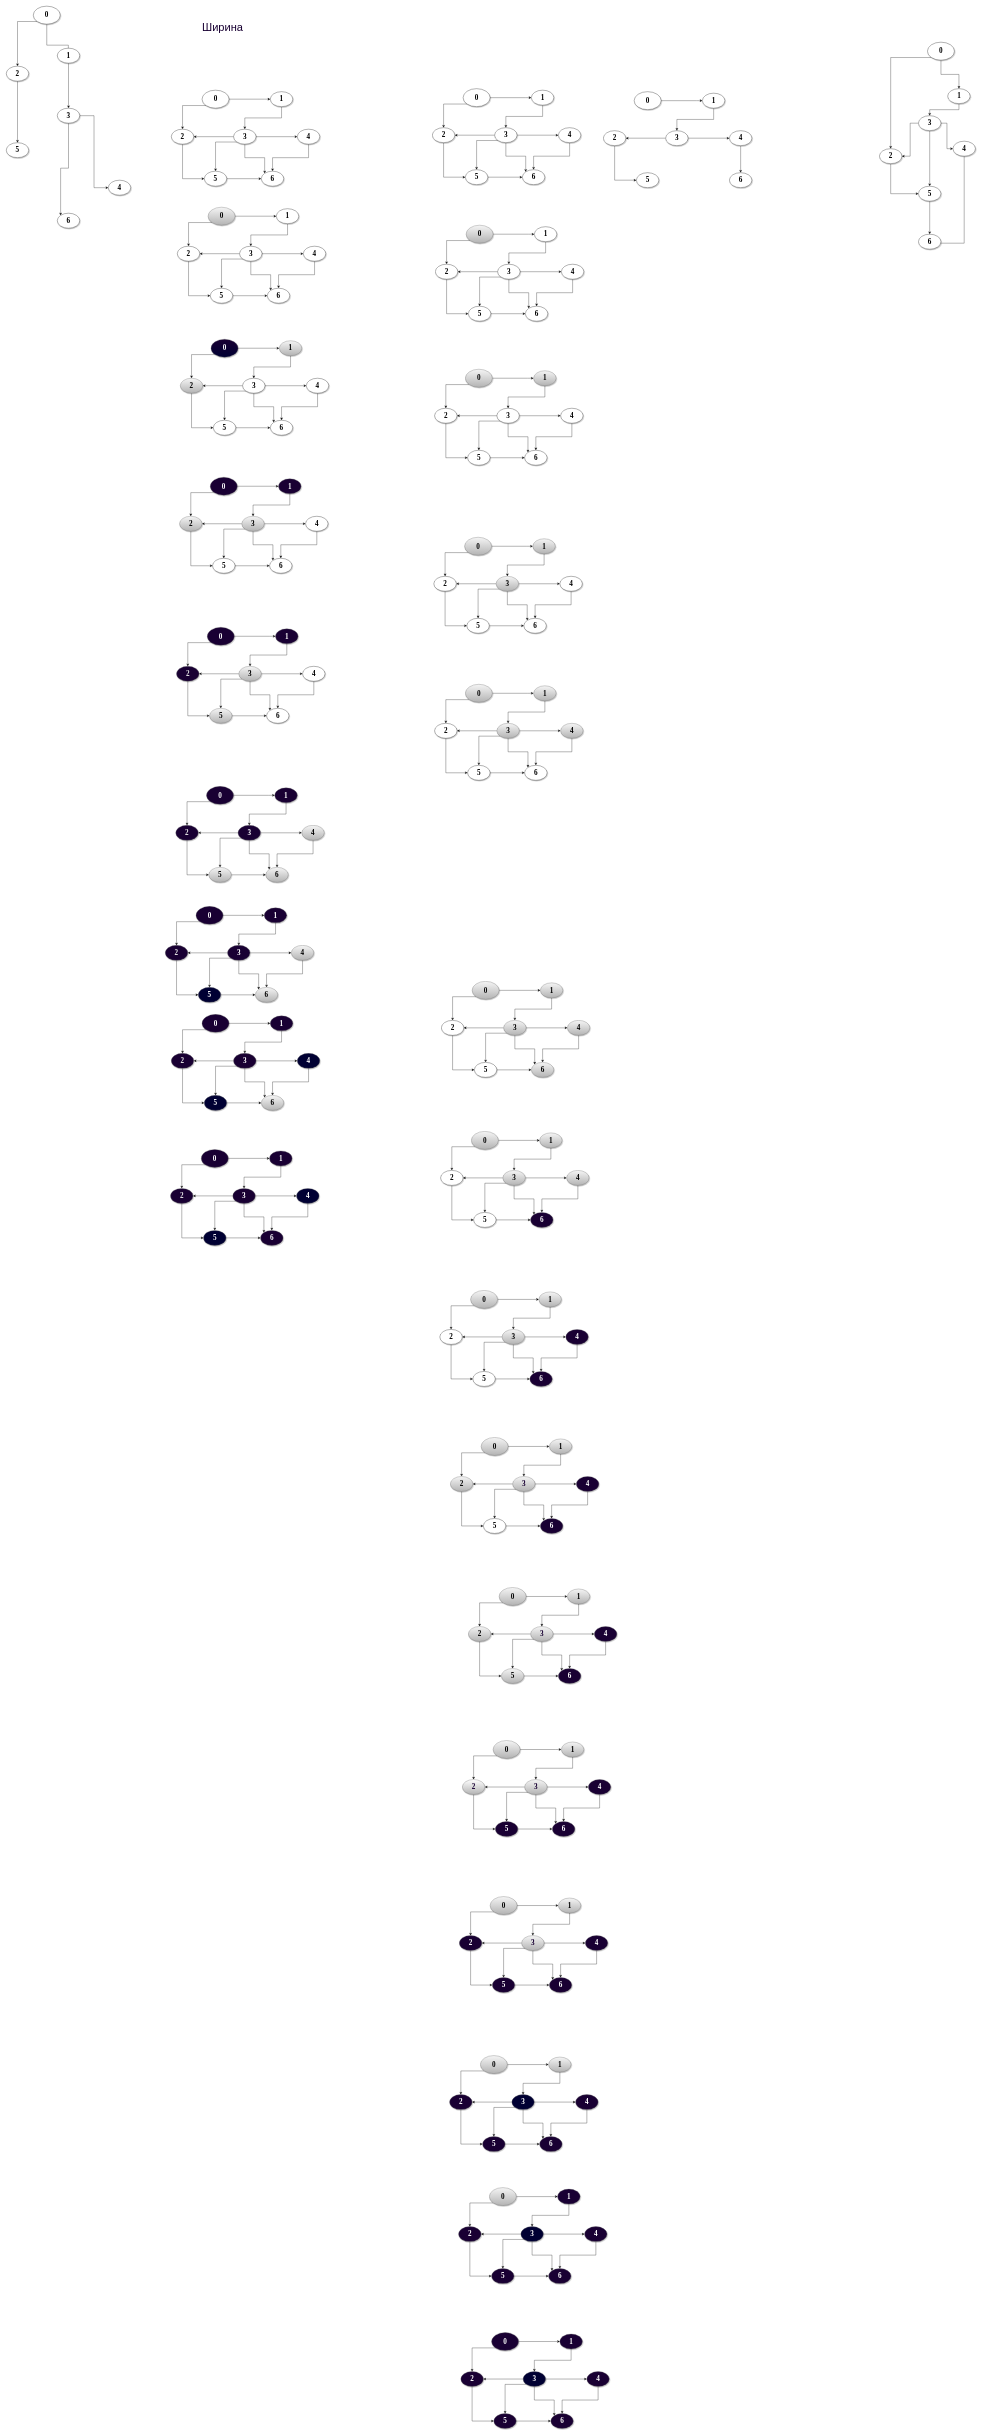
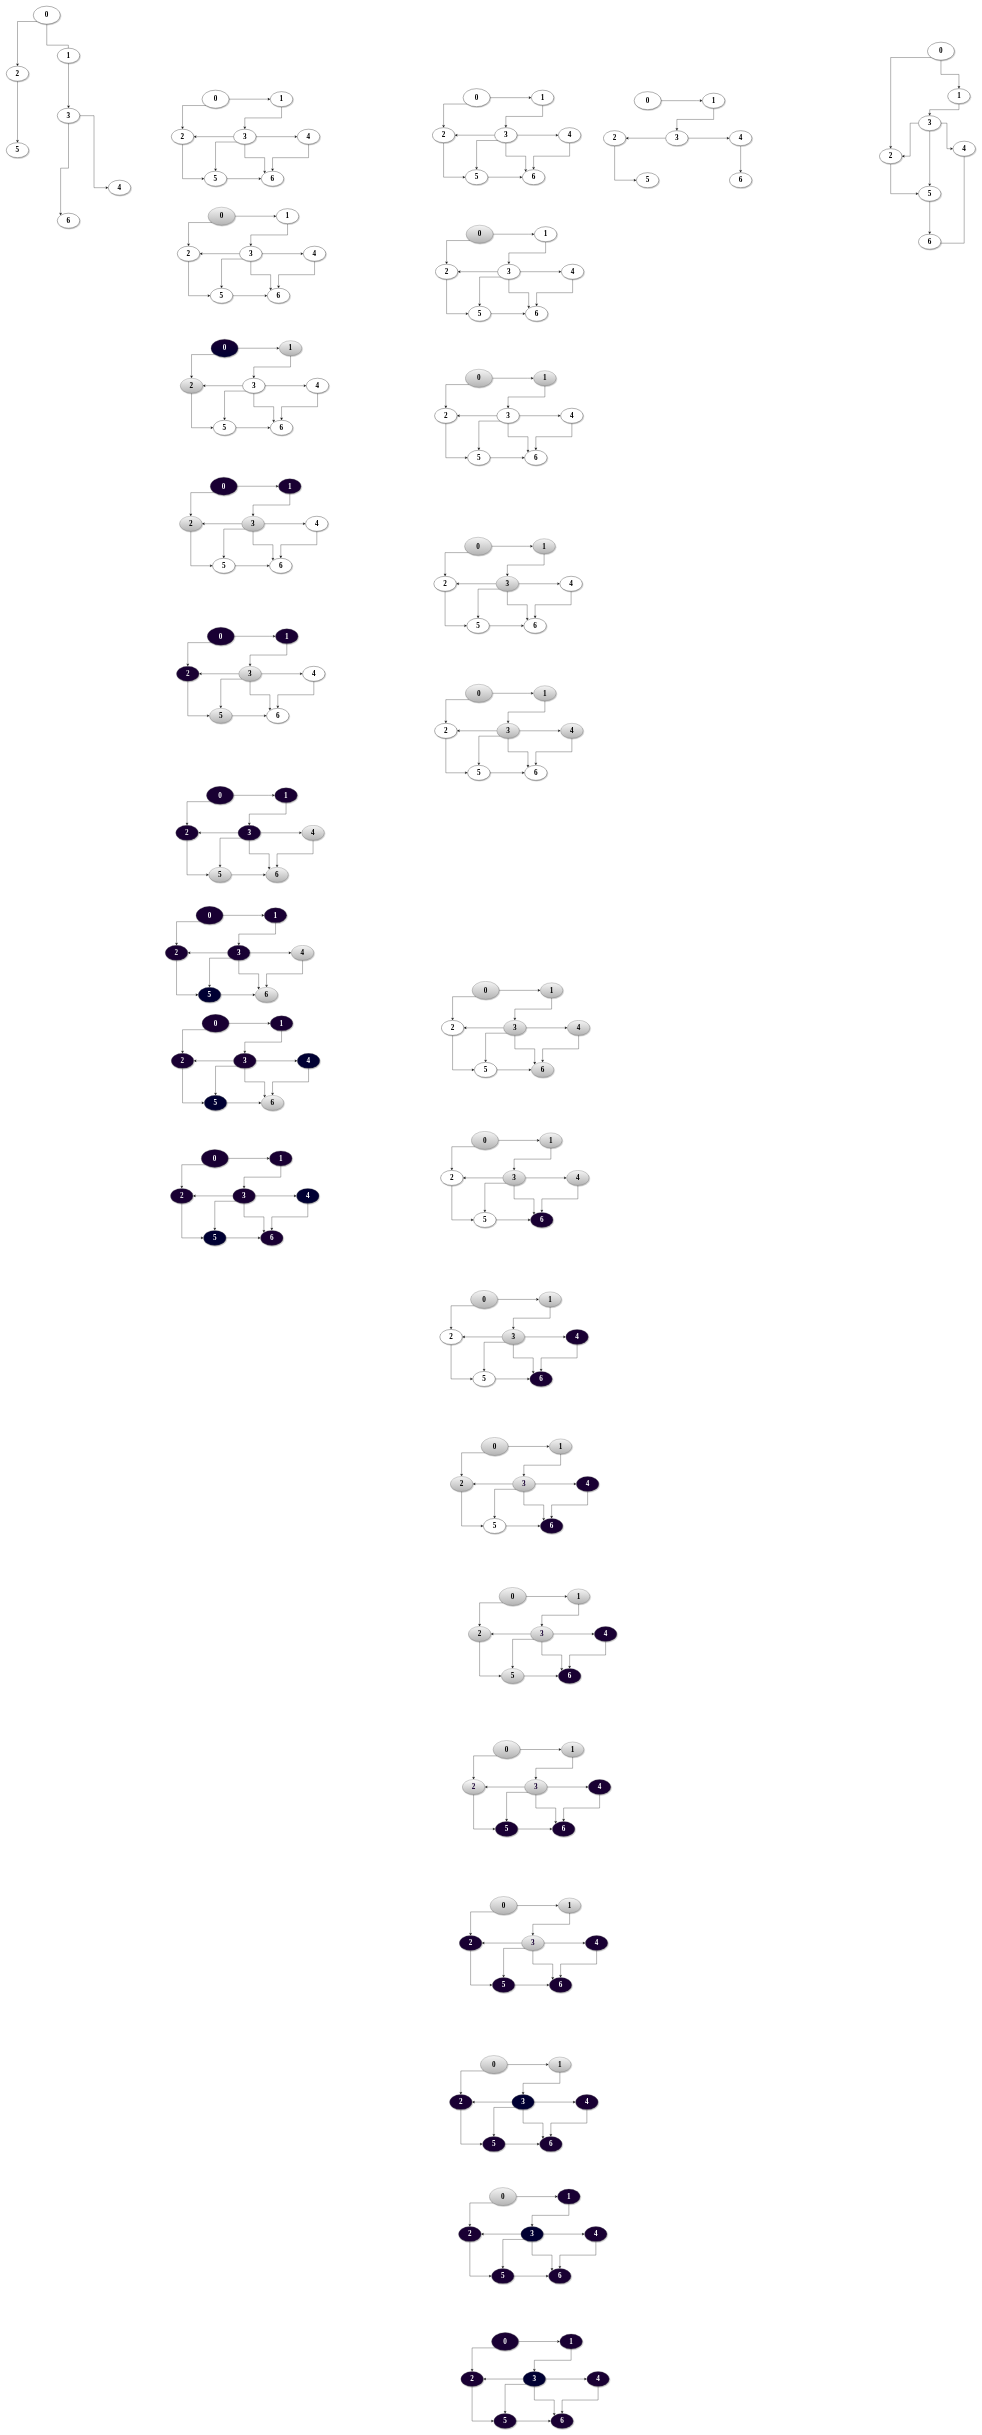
(224, 42) -> none
